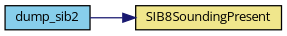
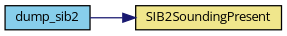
(209, 18) -> (209, 18)
